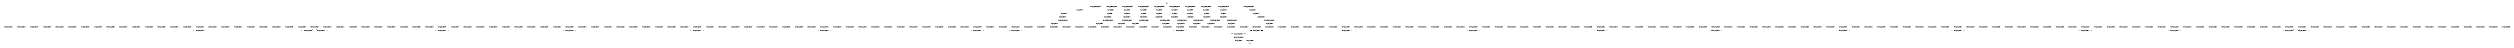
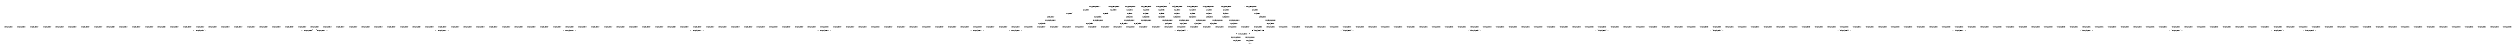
(1155, 27) -> (1156, 27)
none -> (1250, 37)
